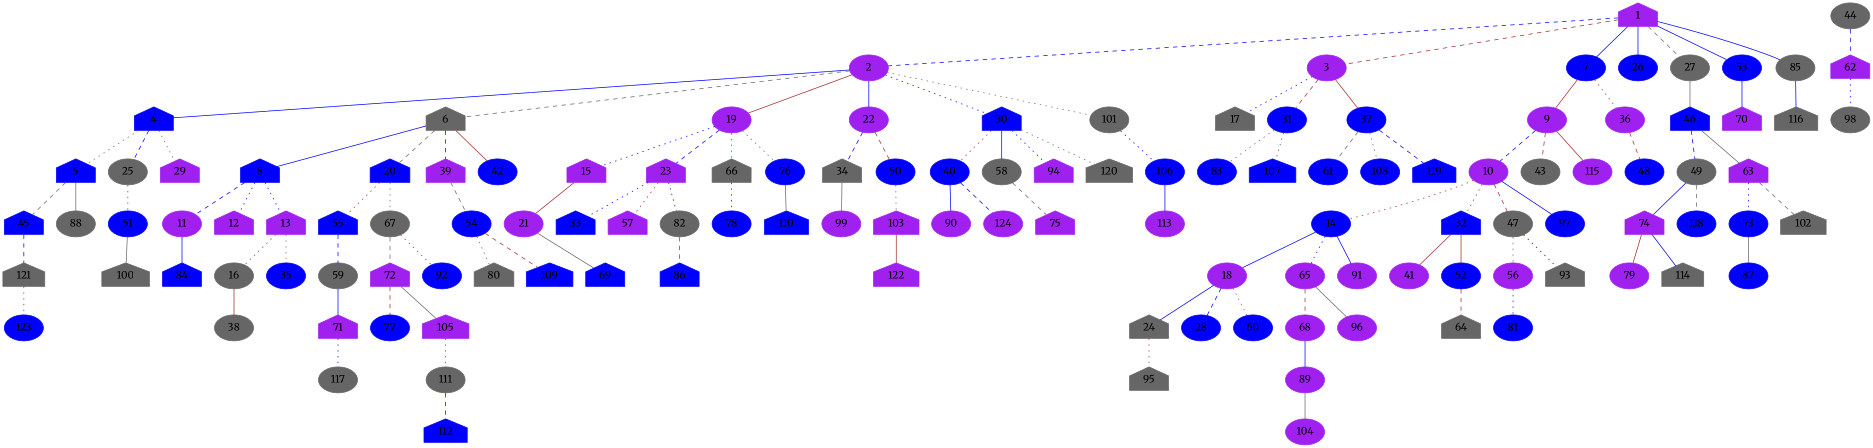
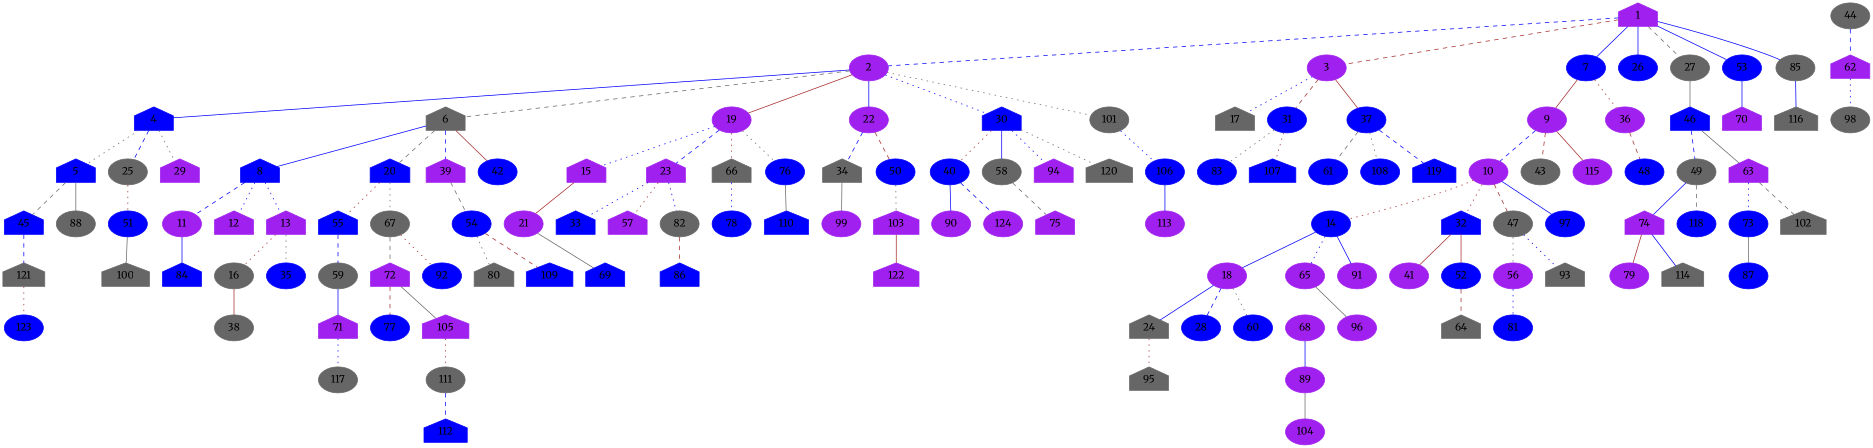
(1305, 302) -> none
